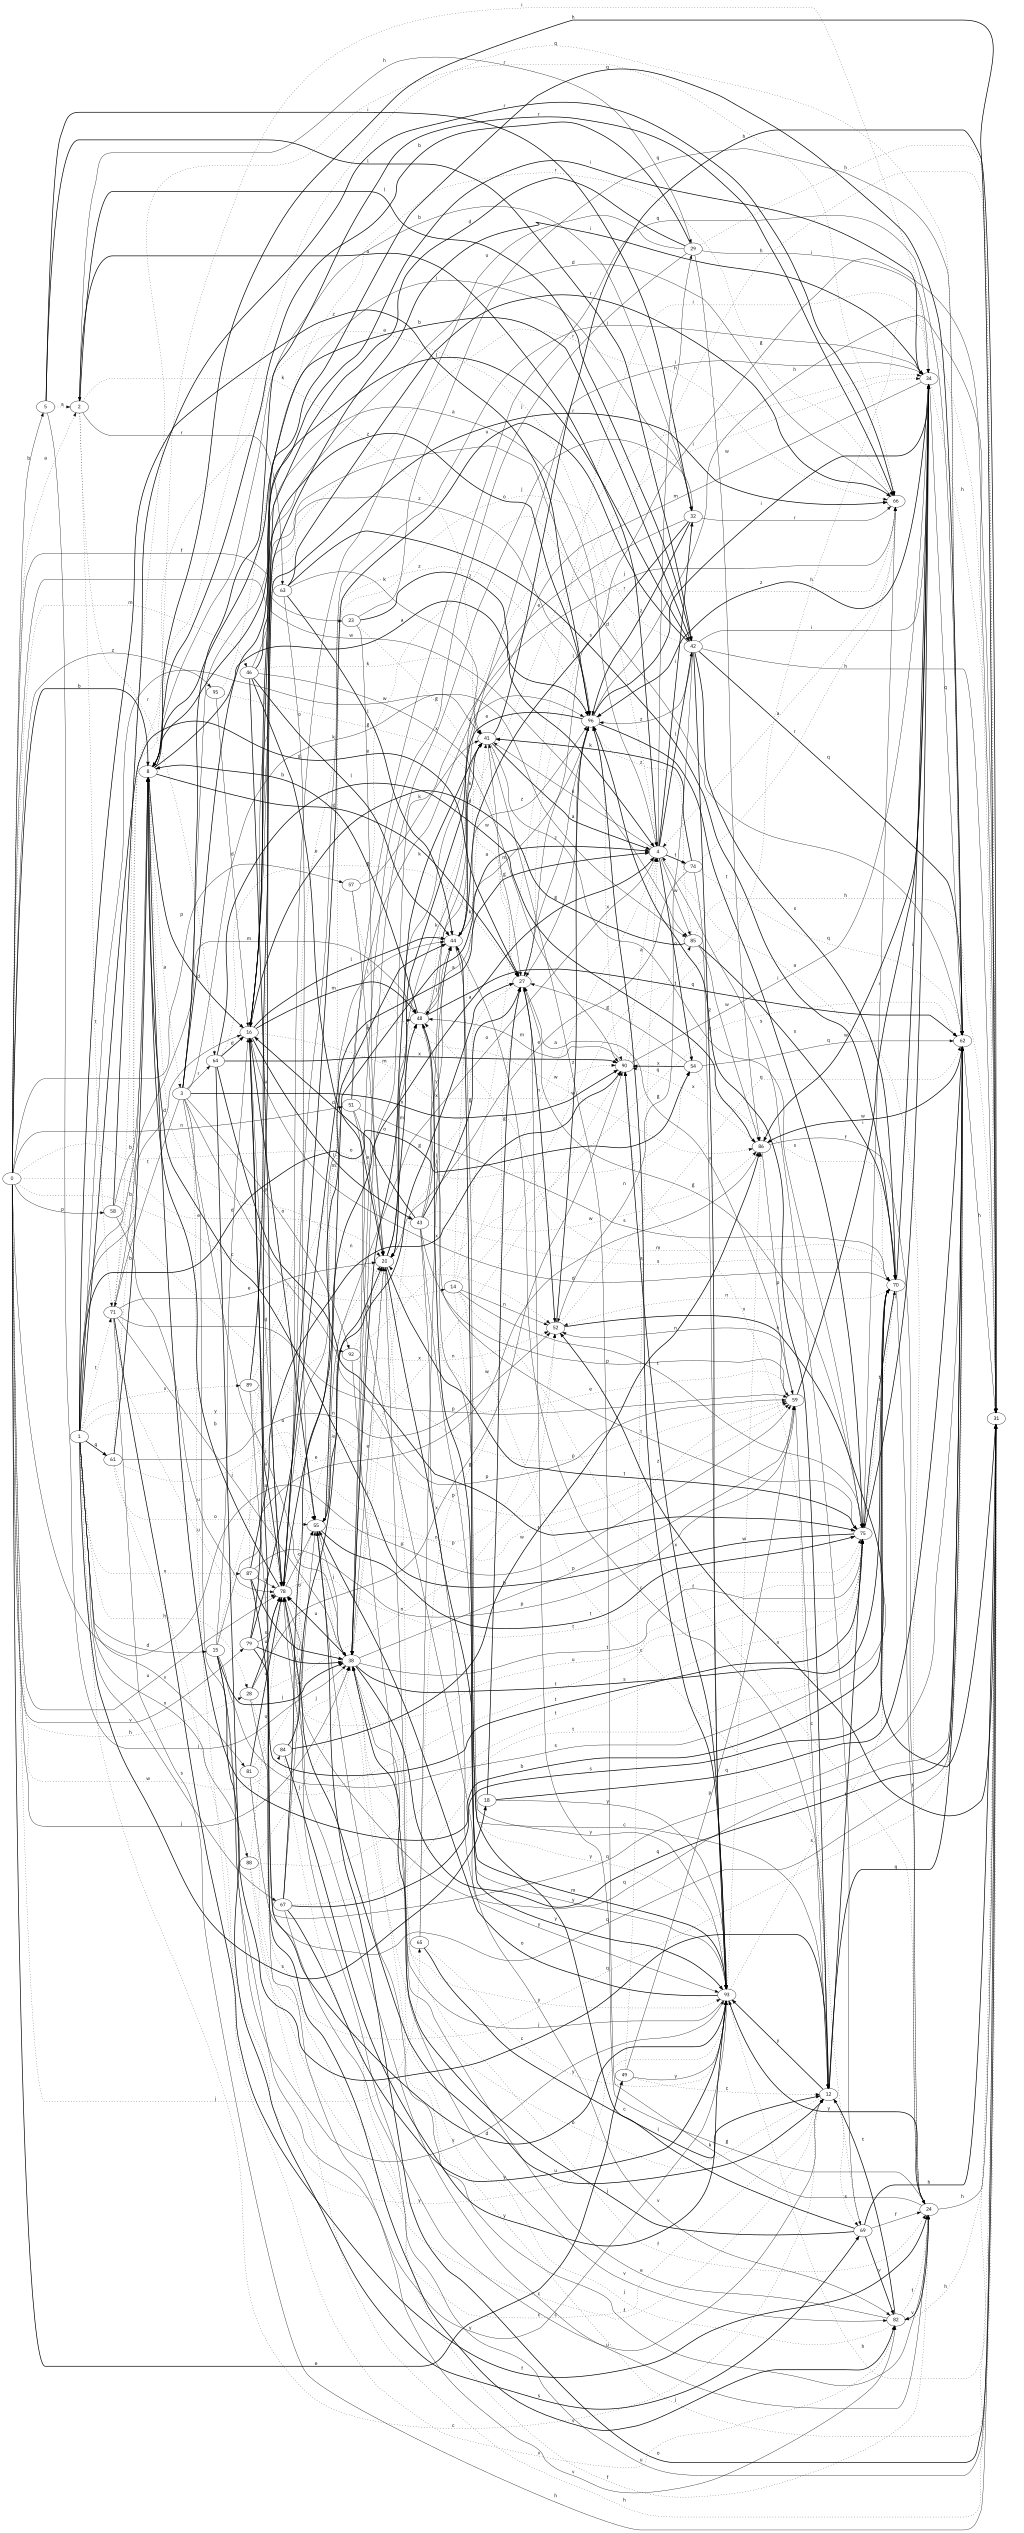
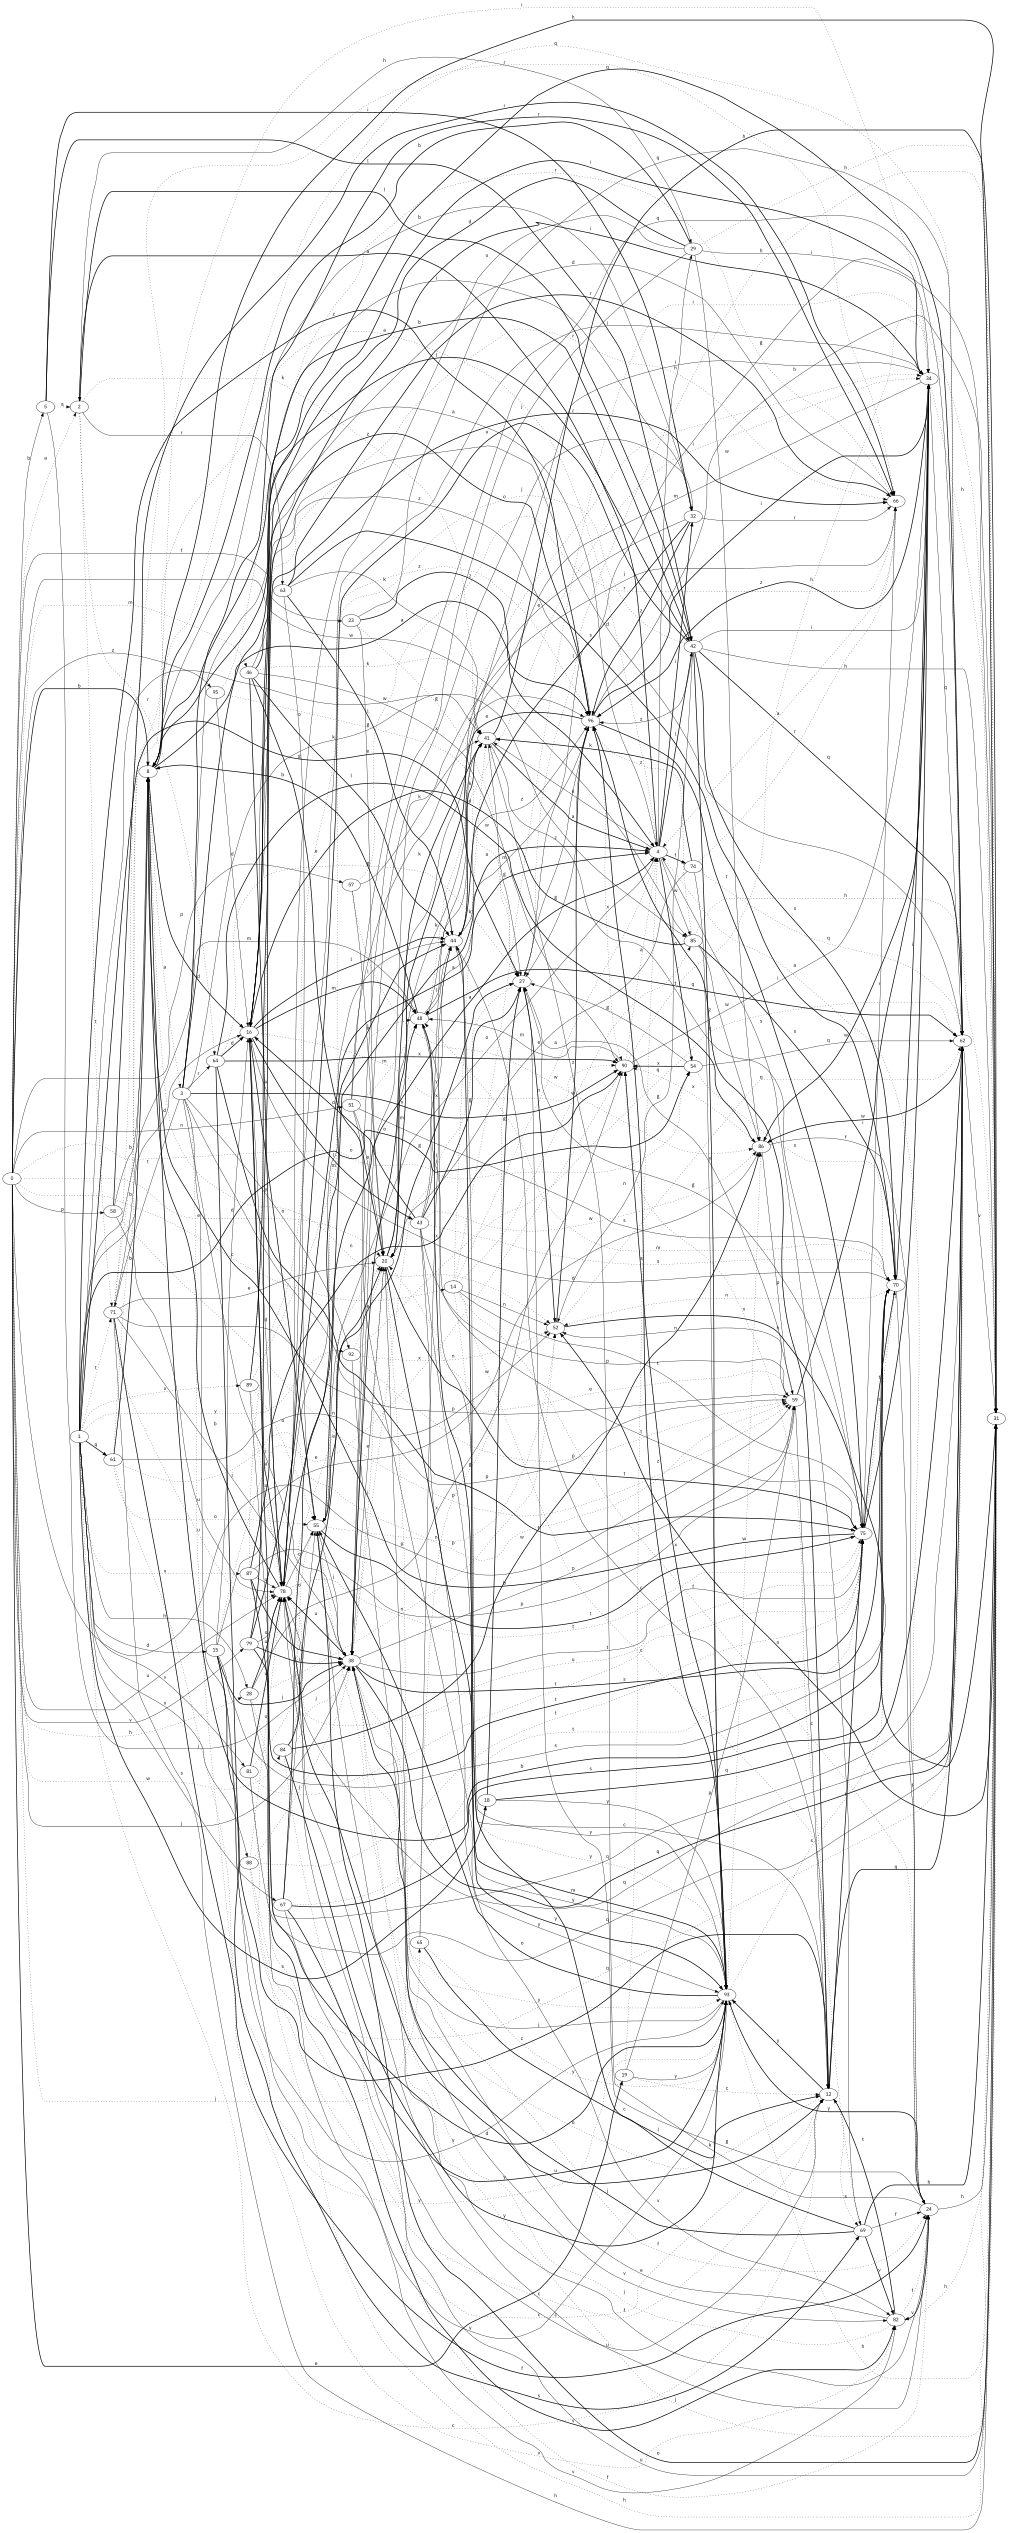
(358, 815) -> none
(979, 1216) -> (979, 1216)
(108, 1614) -> (108, 1614)
(624, 2075) -> (624, 2075)
